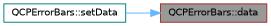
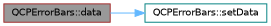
(138, 13) -> (123, 13)
